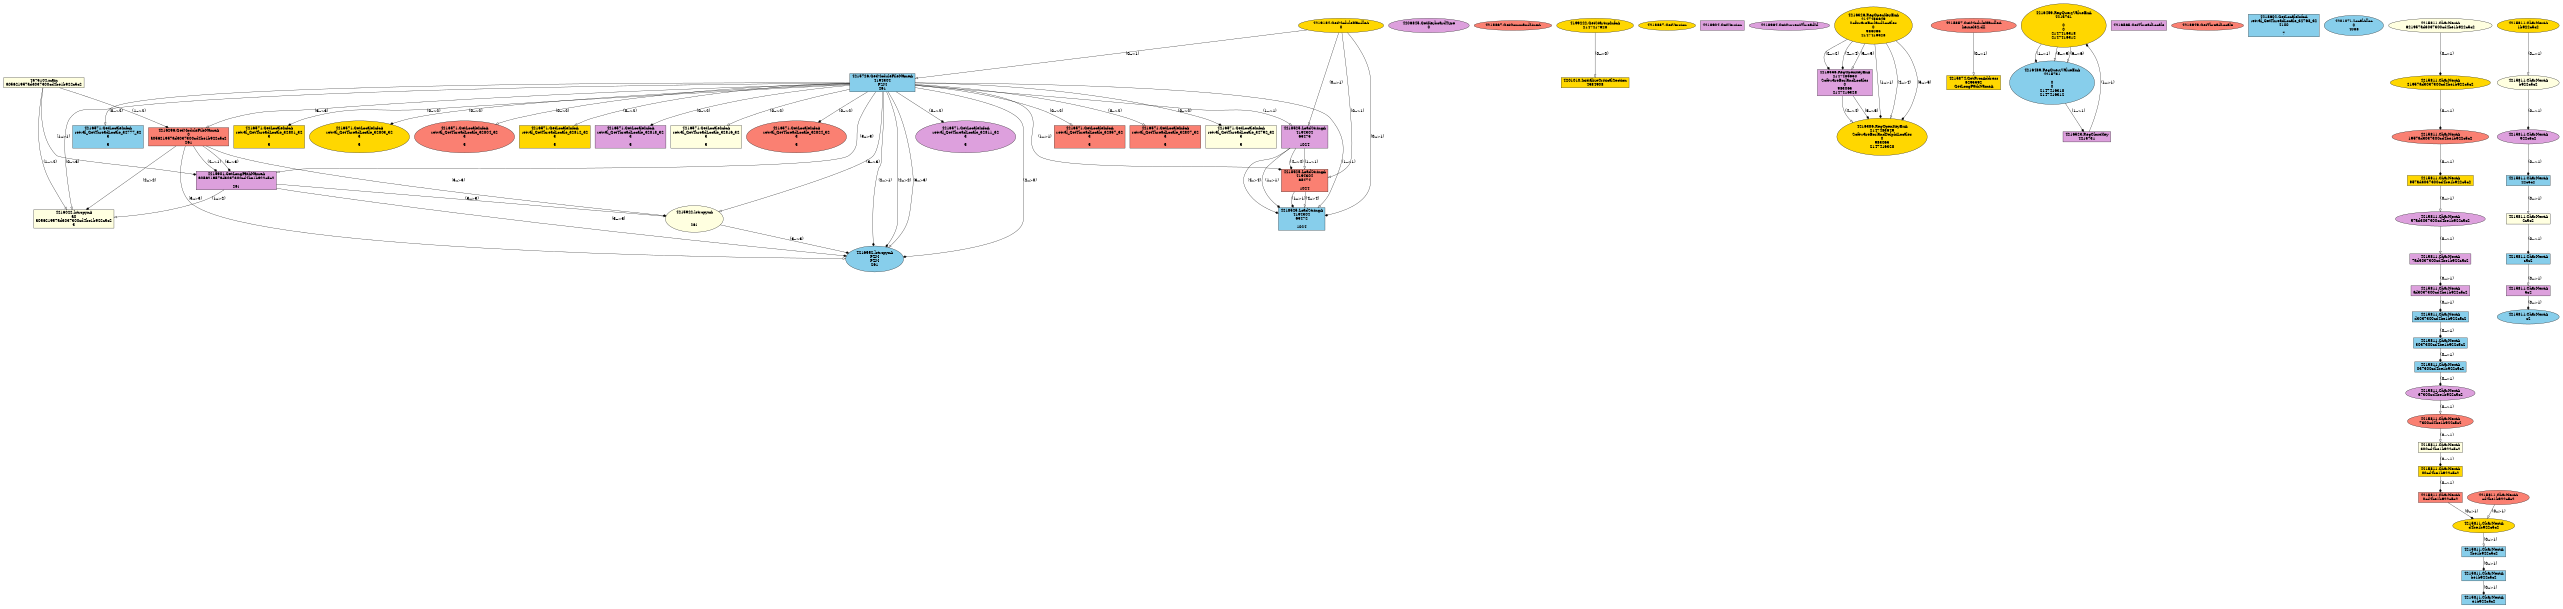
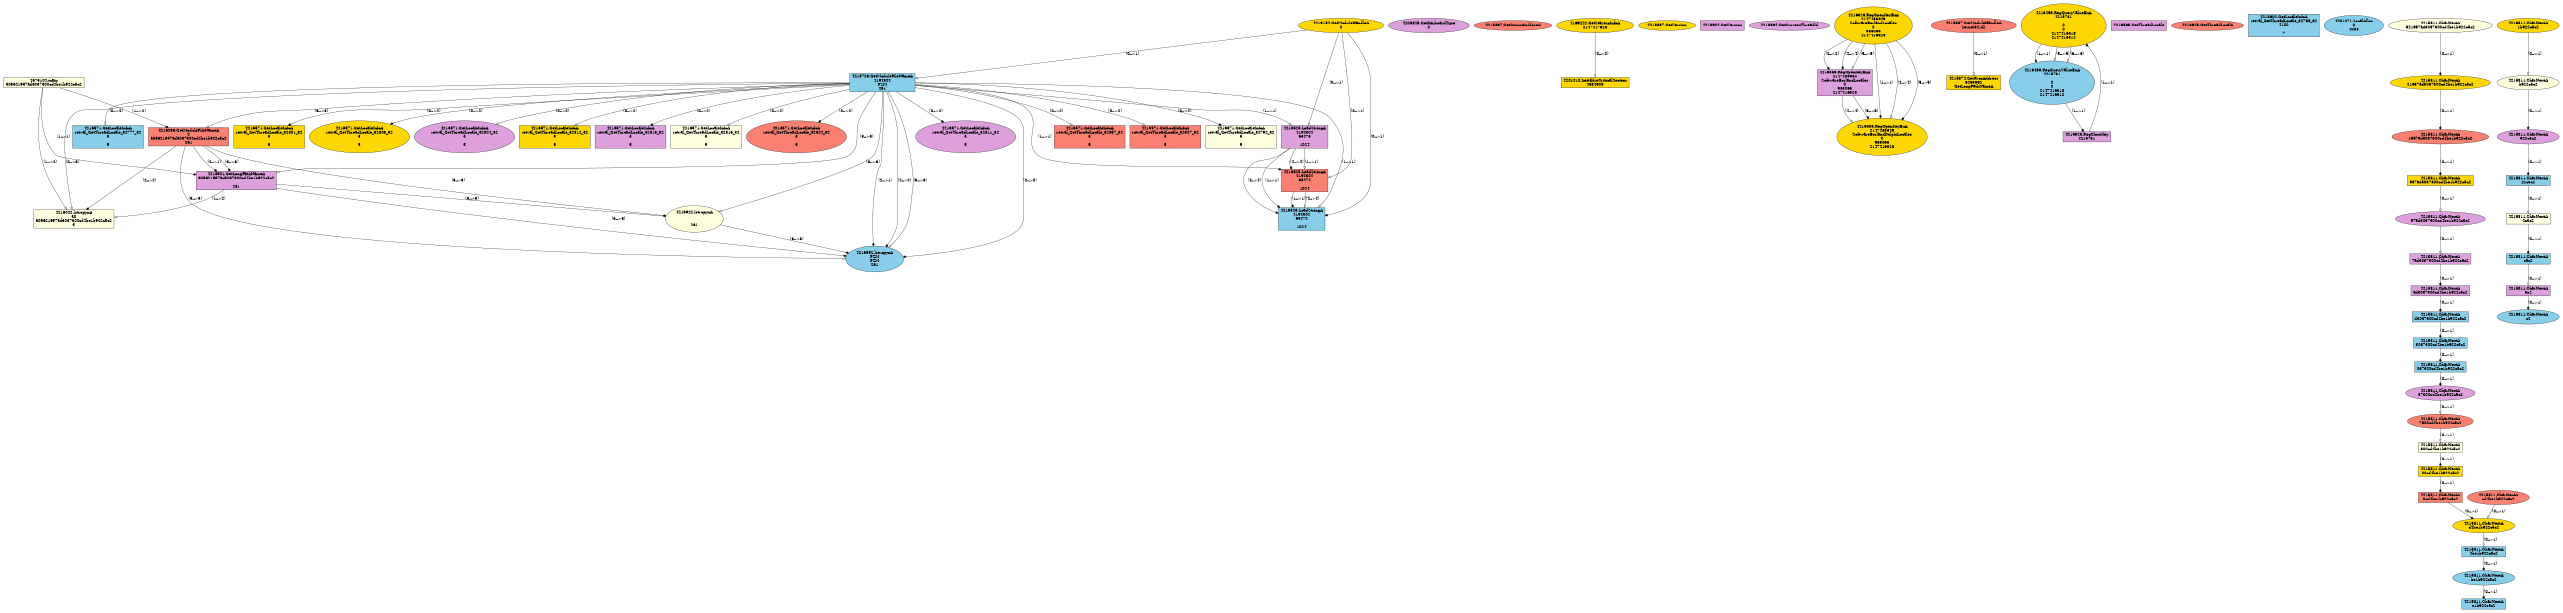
(465, 137) -> (465, 137)
(2484, 576) -> (2484, 578)
